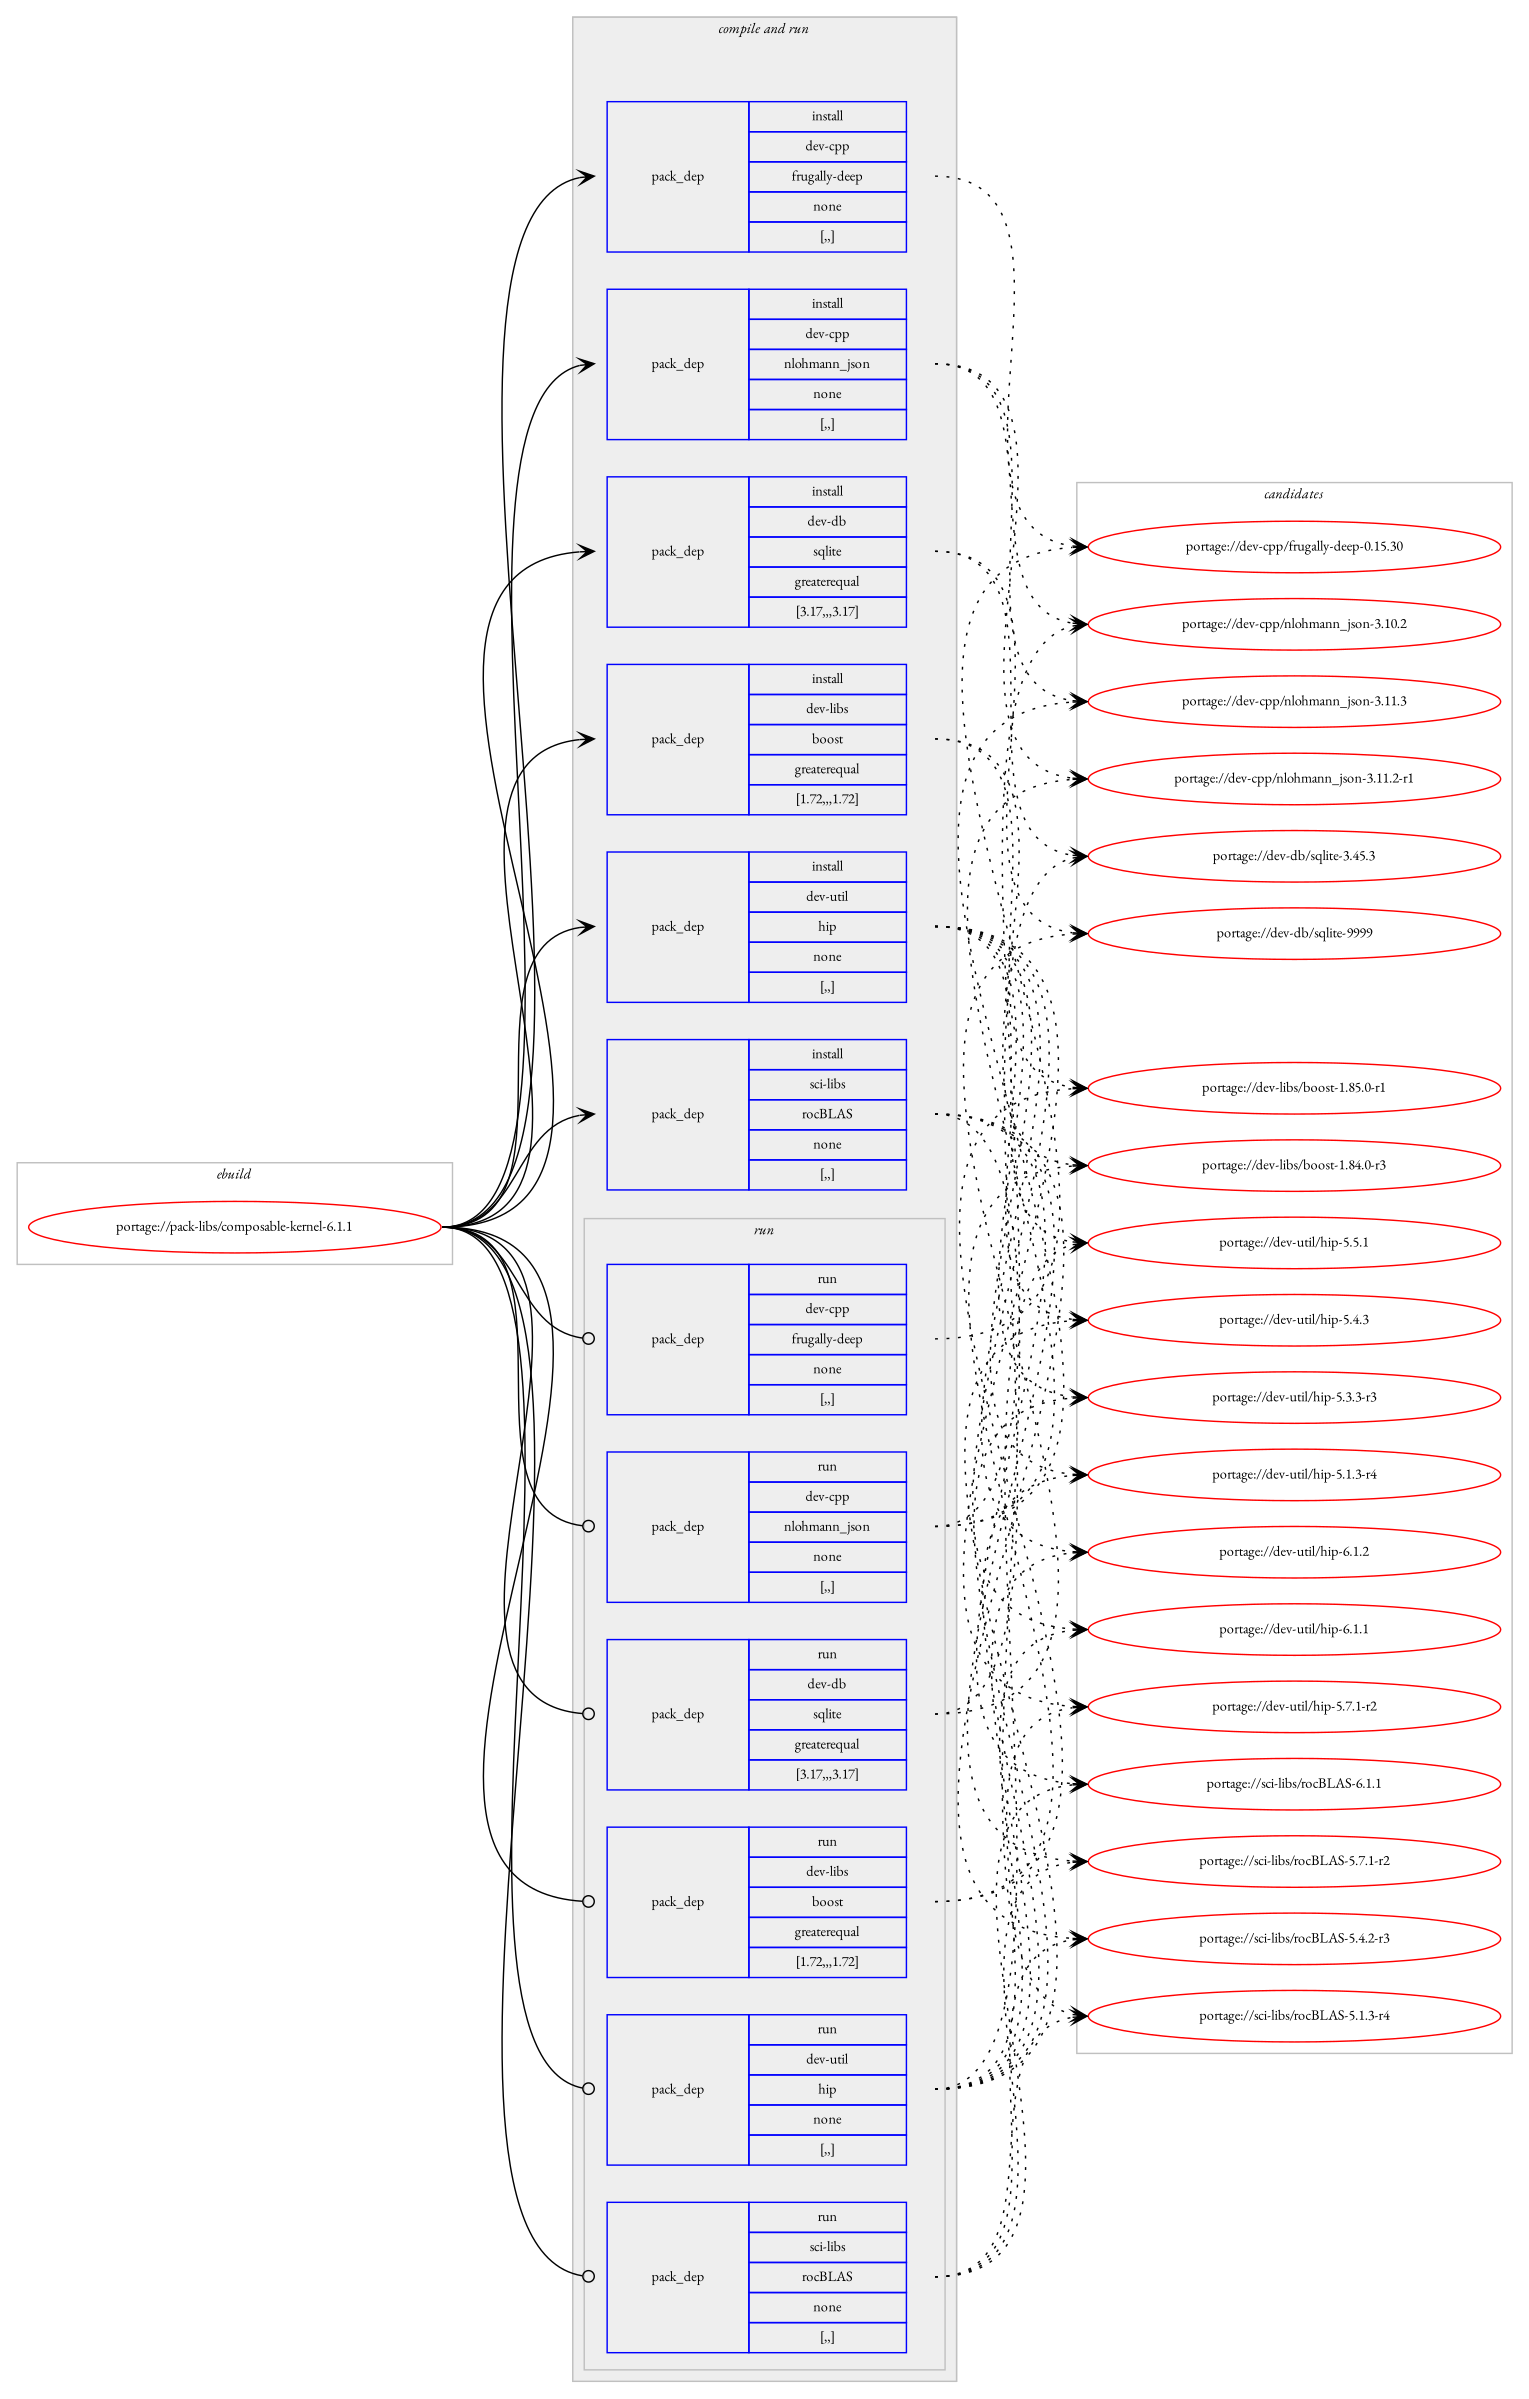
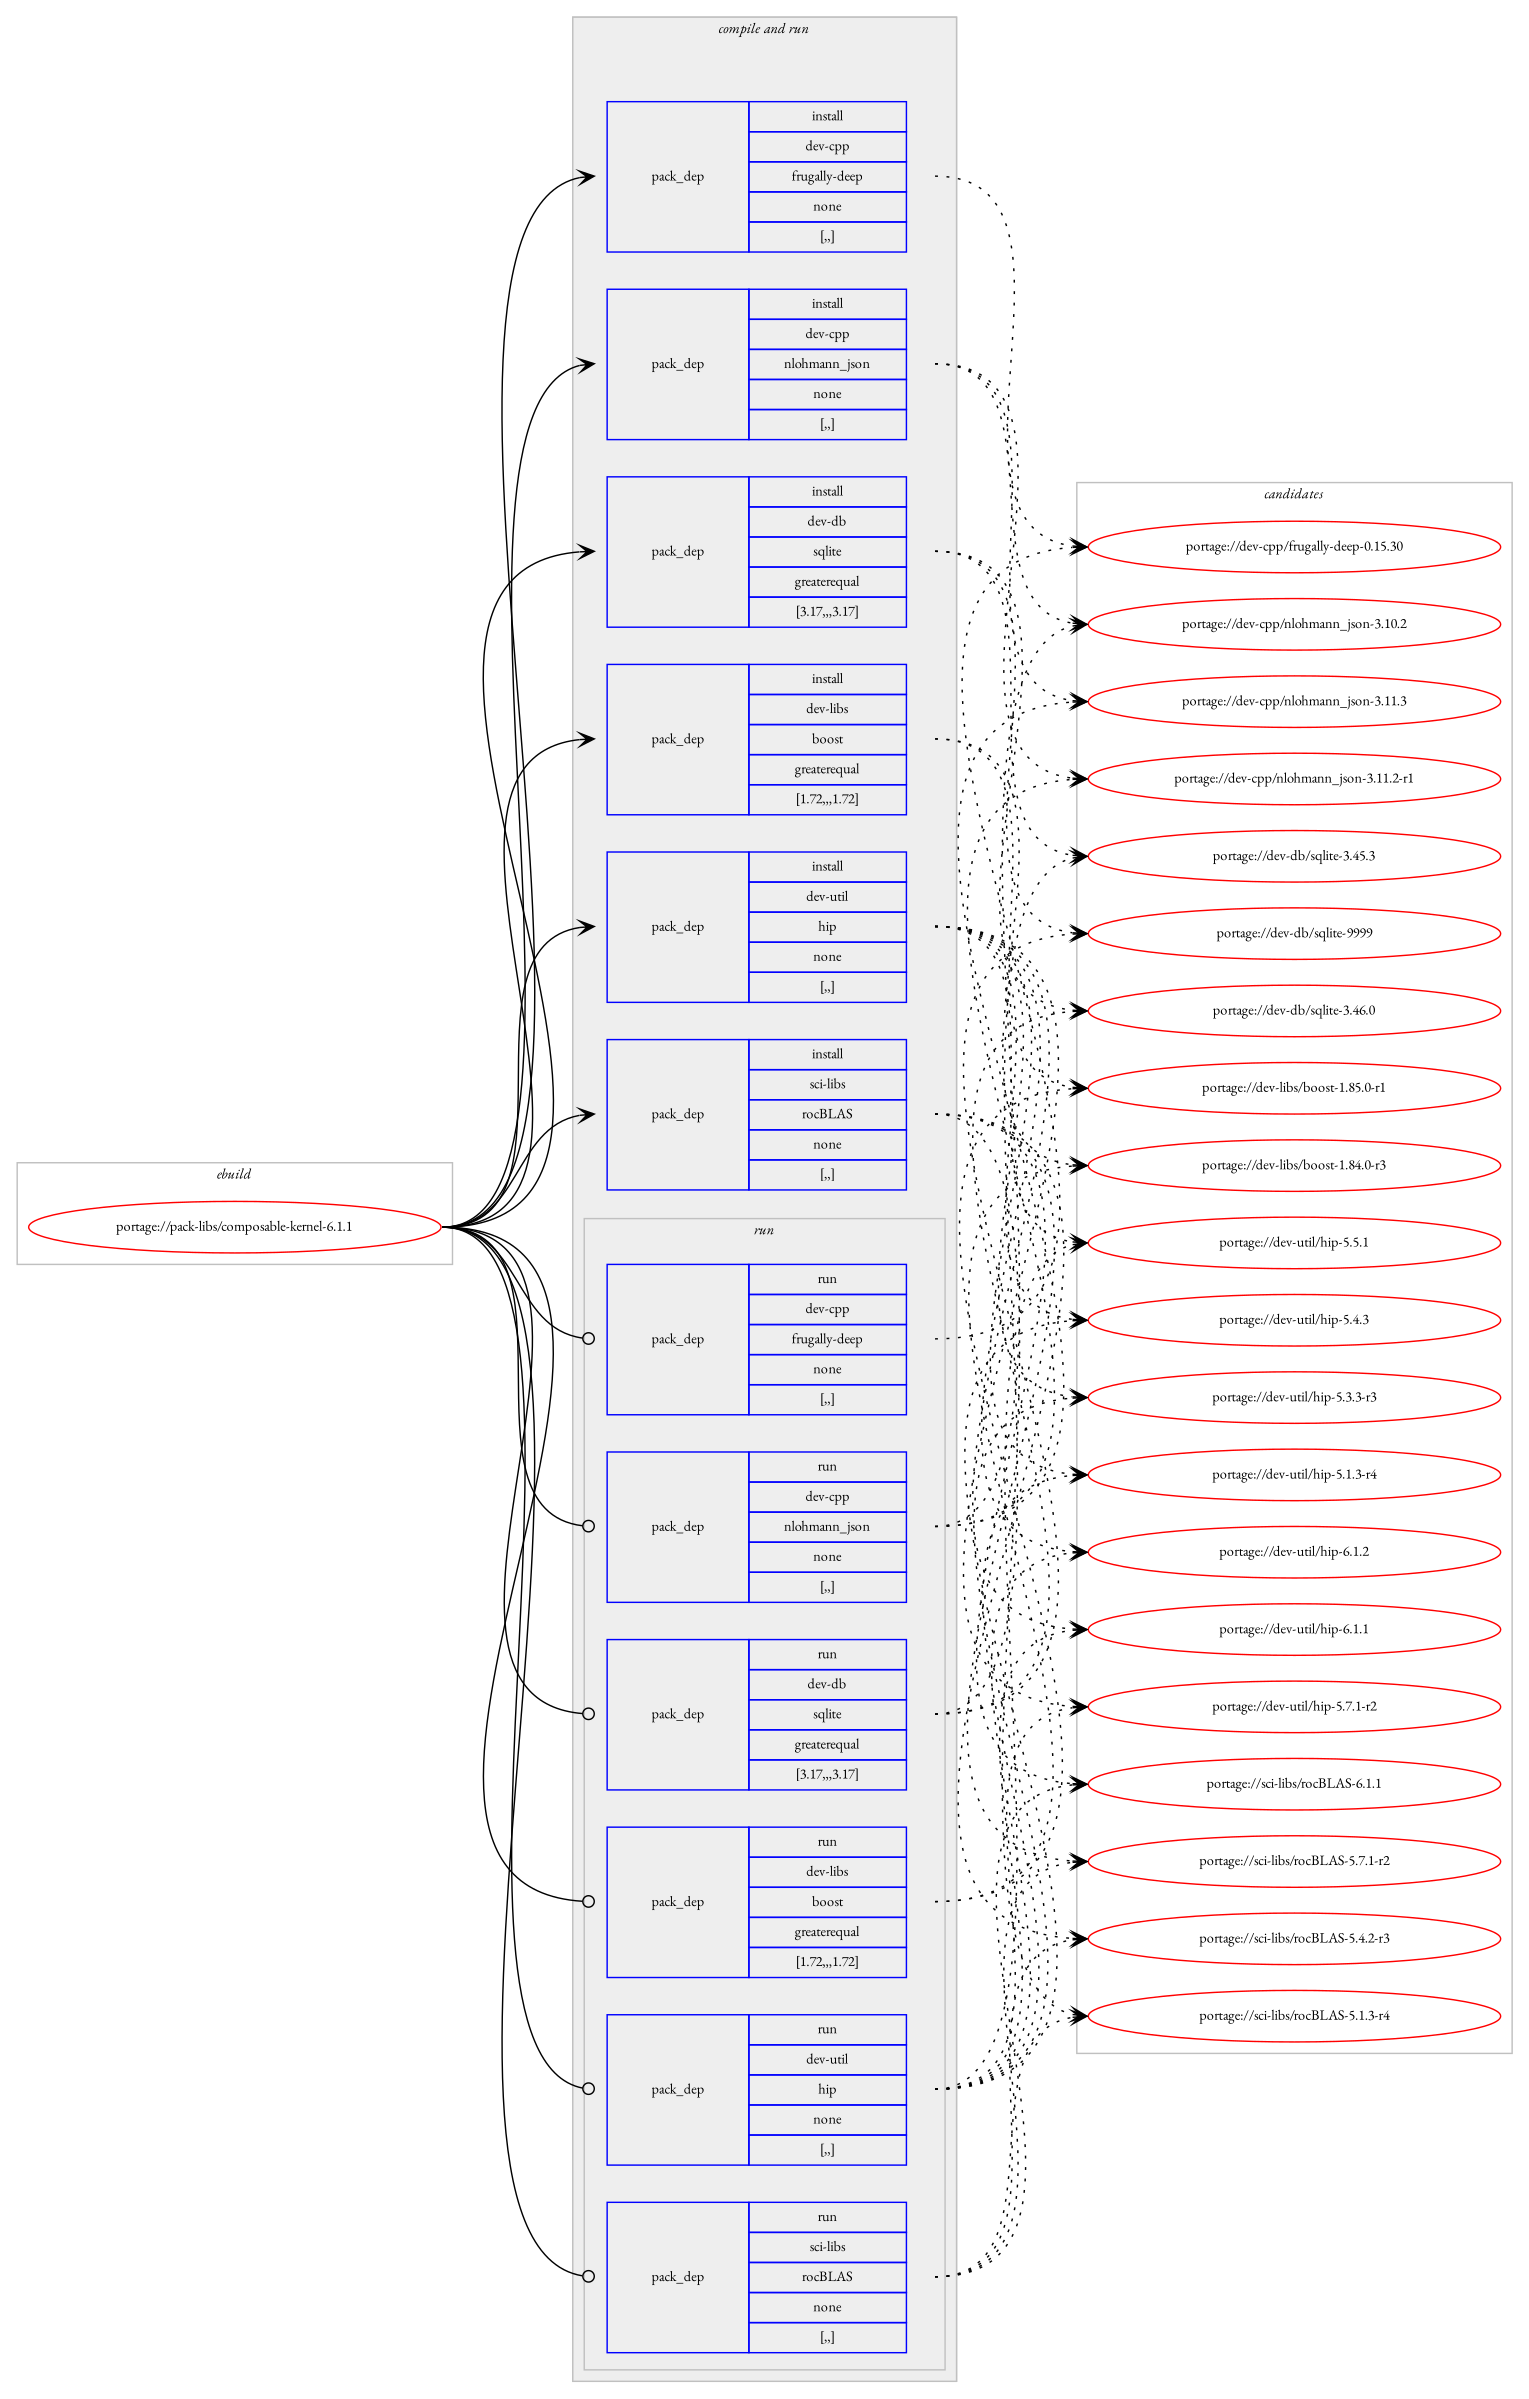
none -> (1294, 1011)
